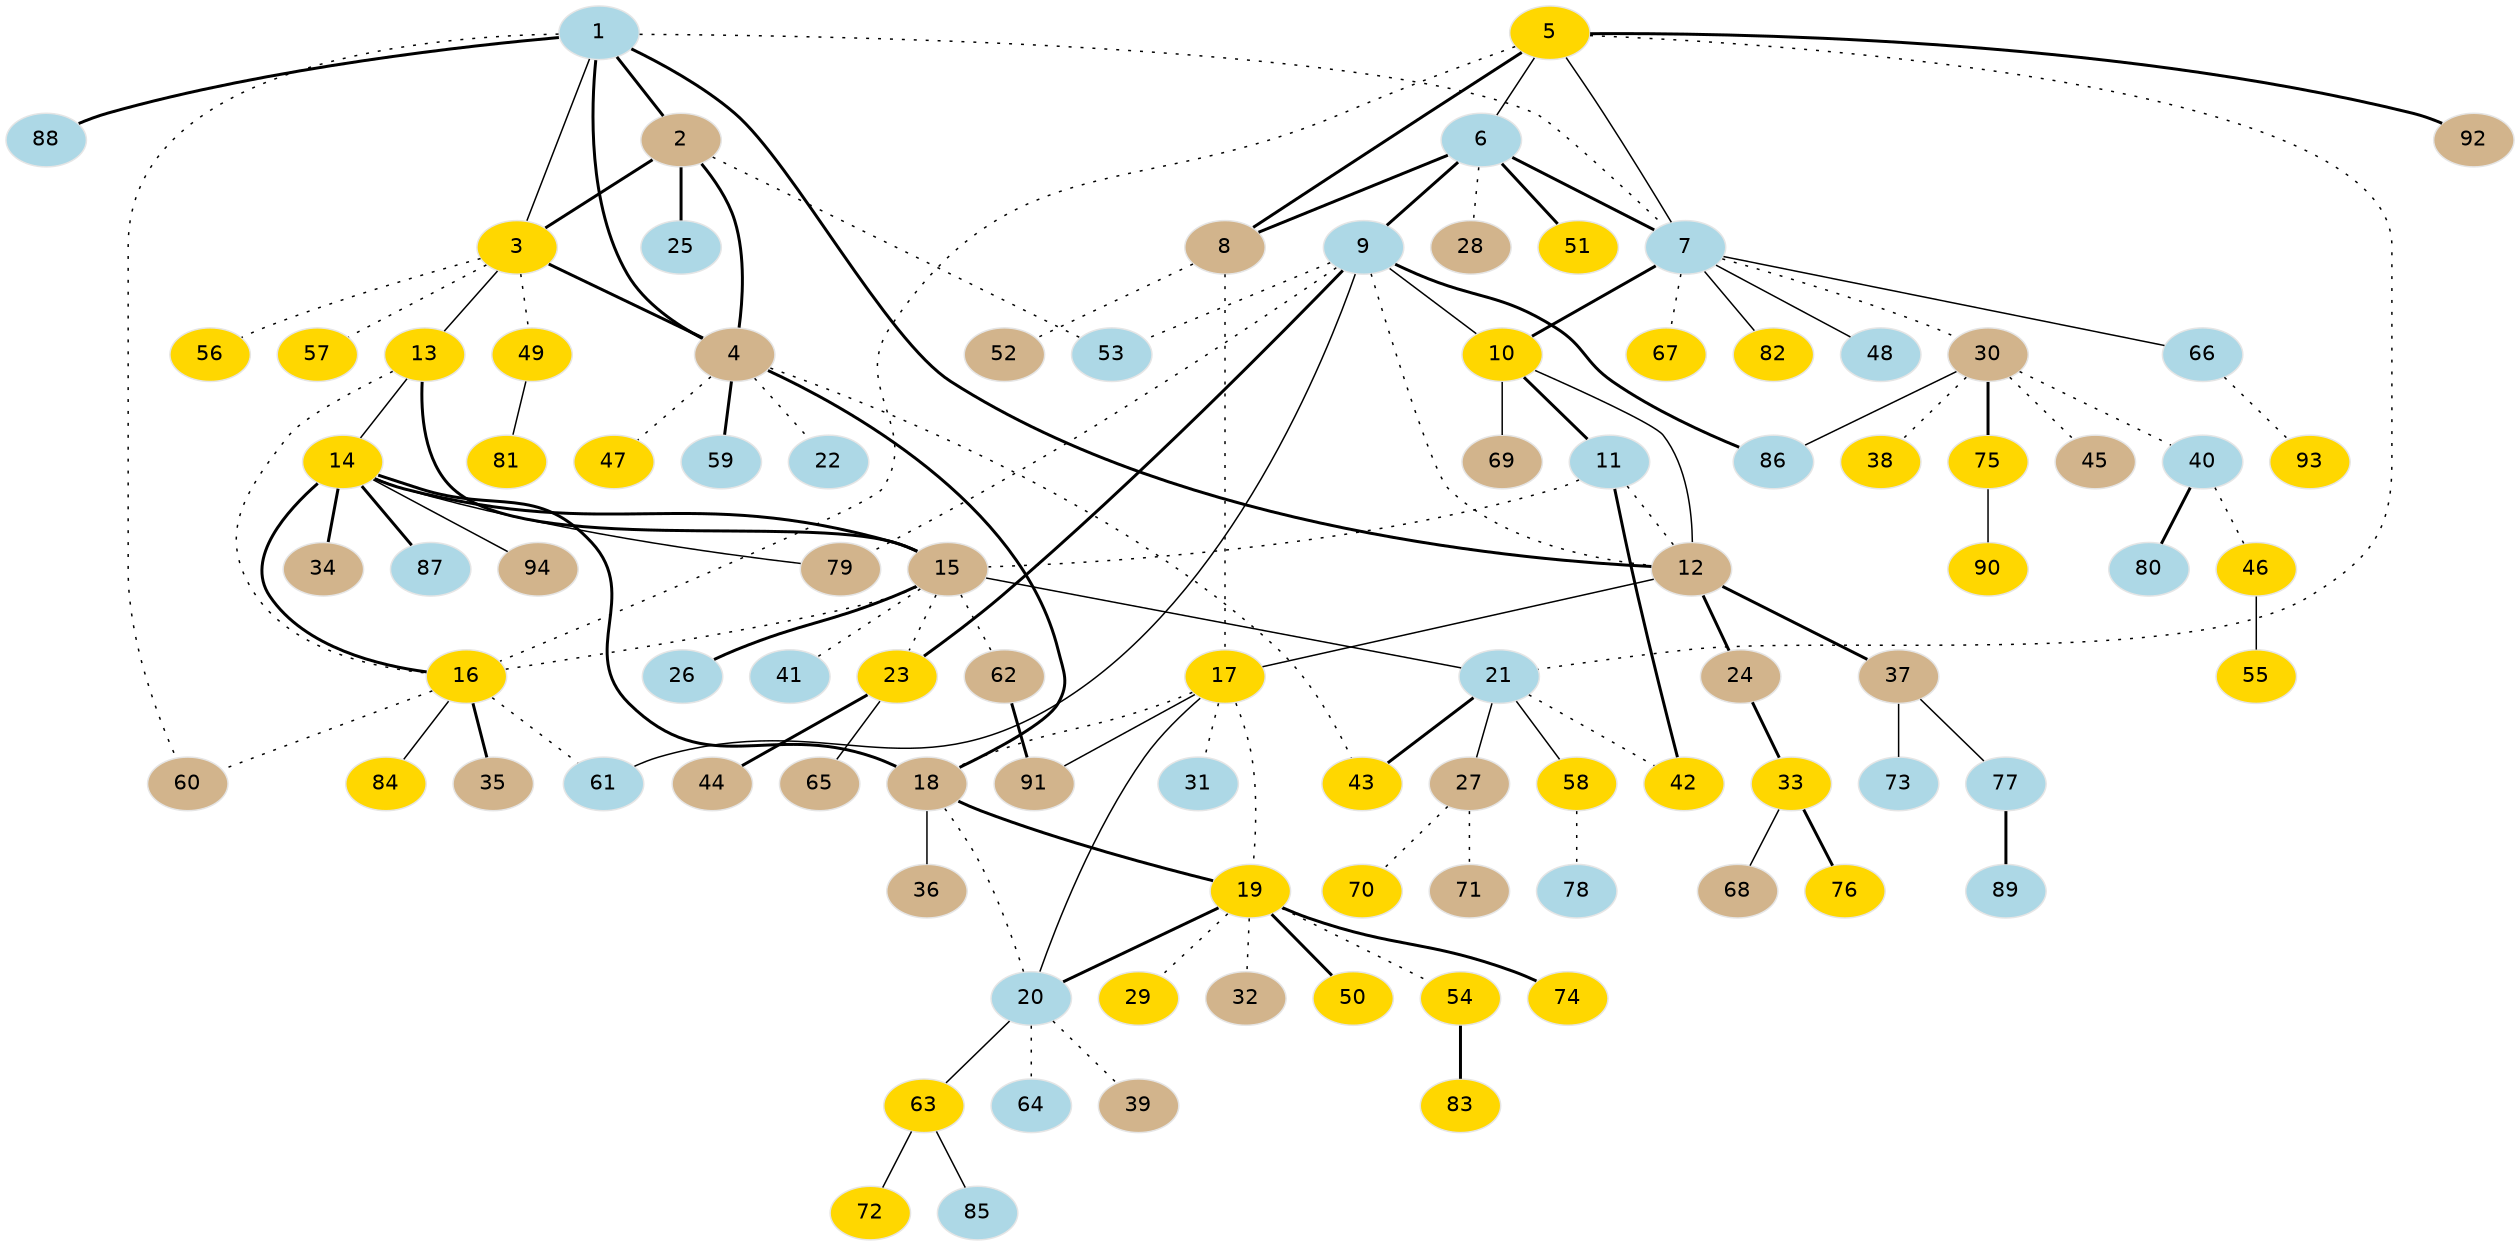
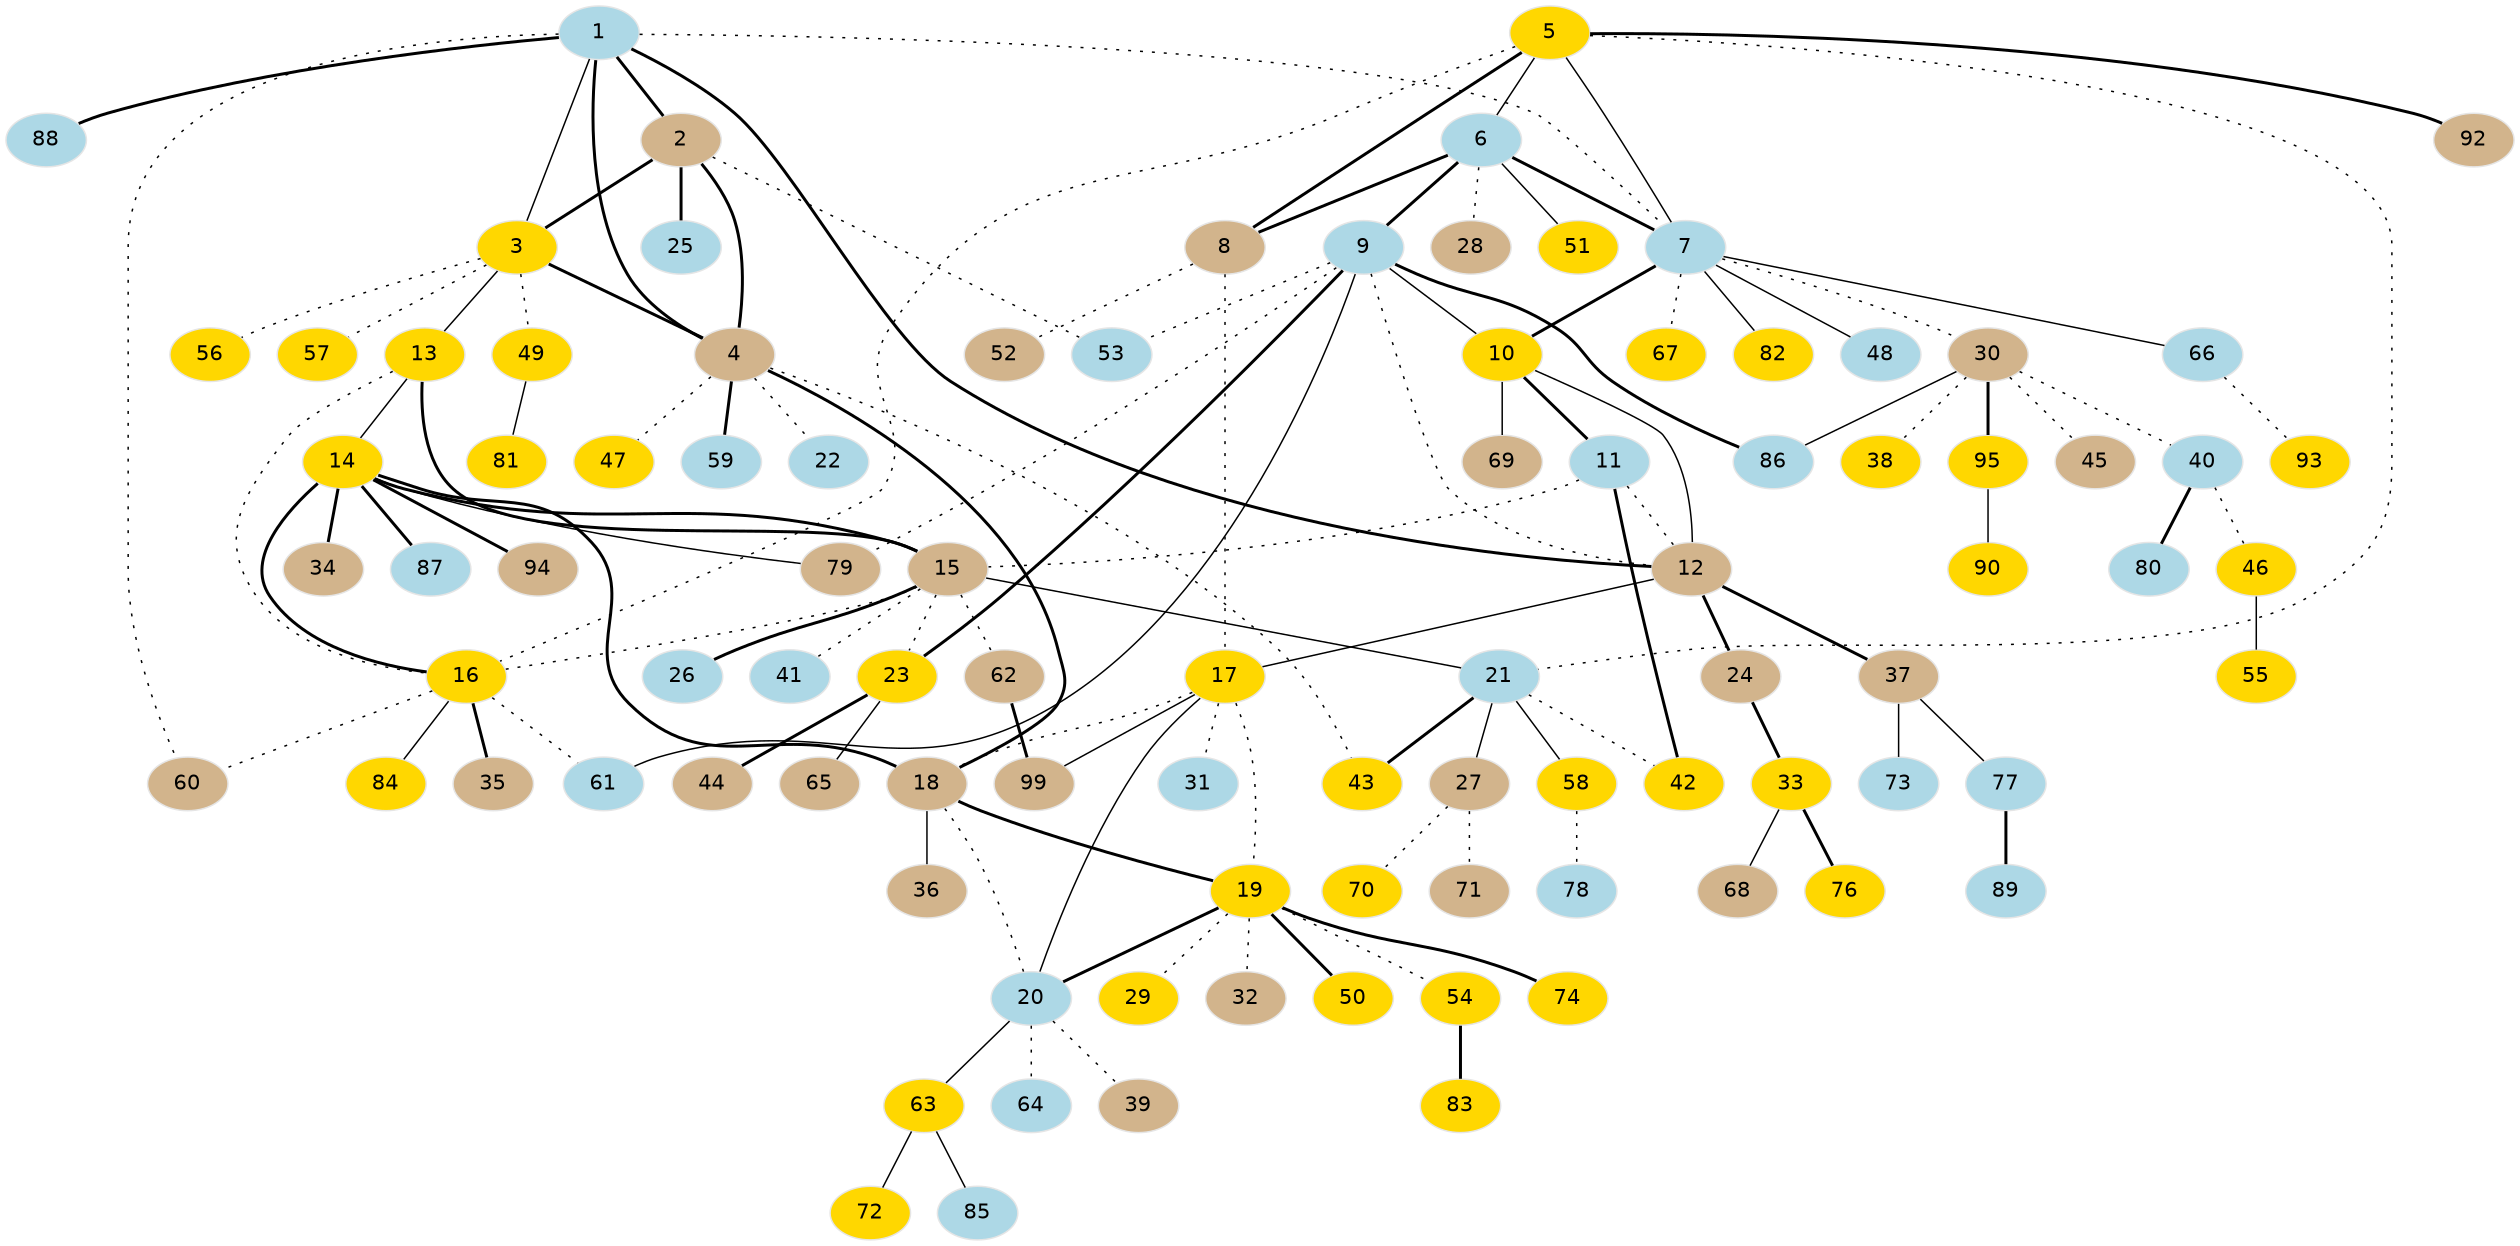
(1530, 194) -> (1530, 194)
(1988, 462) -> (1988, 462)
(440, 516) -> (440, 516)
(1034, 784) -> (1034, 784)
